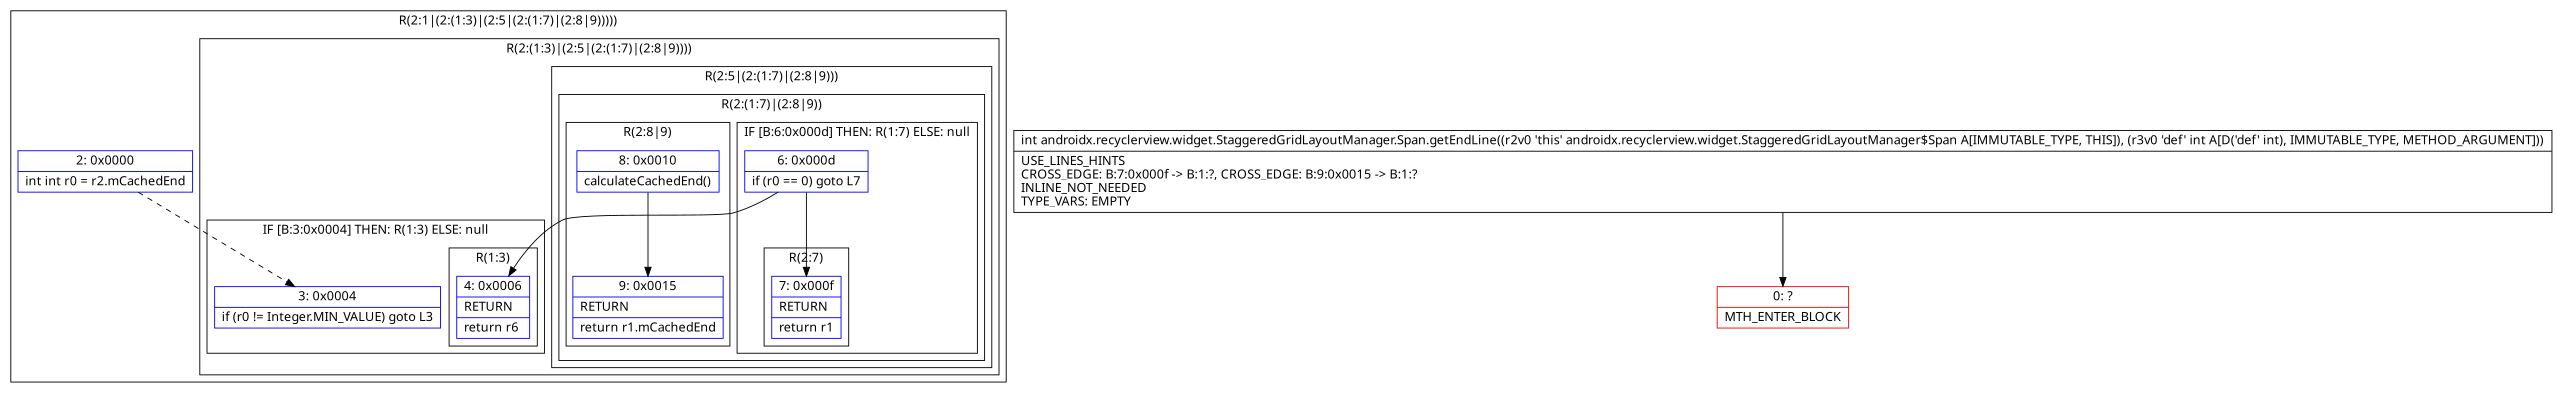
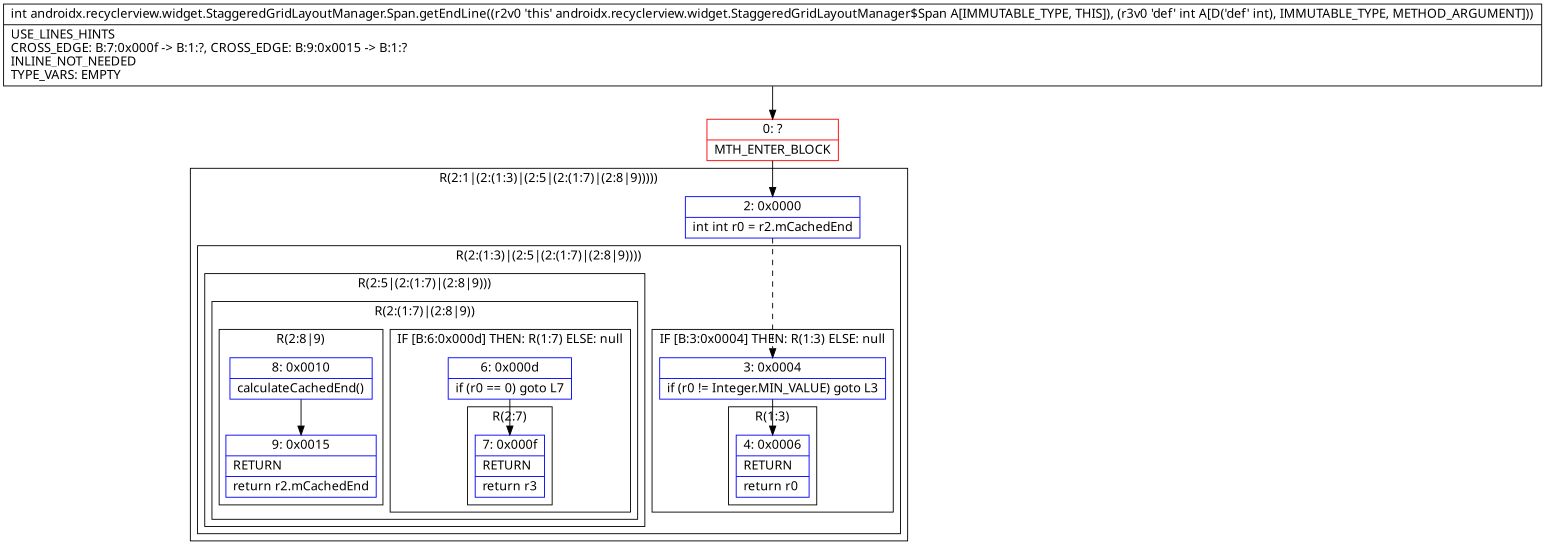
none -> (773, 174)
(638, 215) -> (773, 413)
(491, 328) -> (771, 486)
(648, 328) -> (301, 486)
(806, 328) -> (510, 486)
